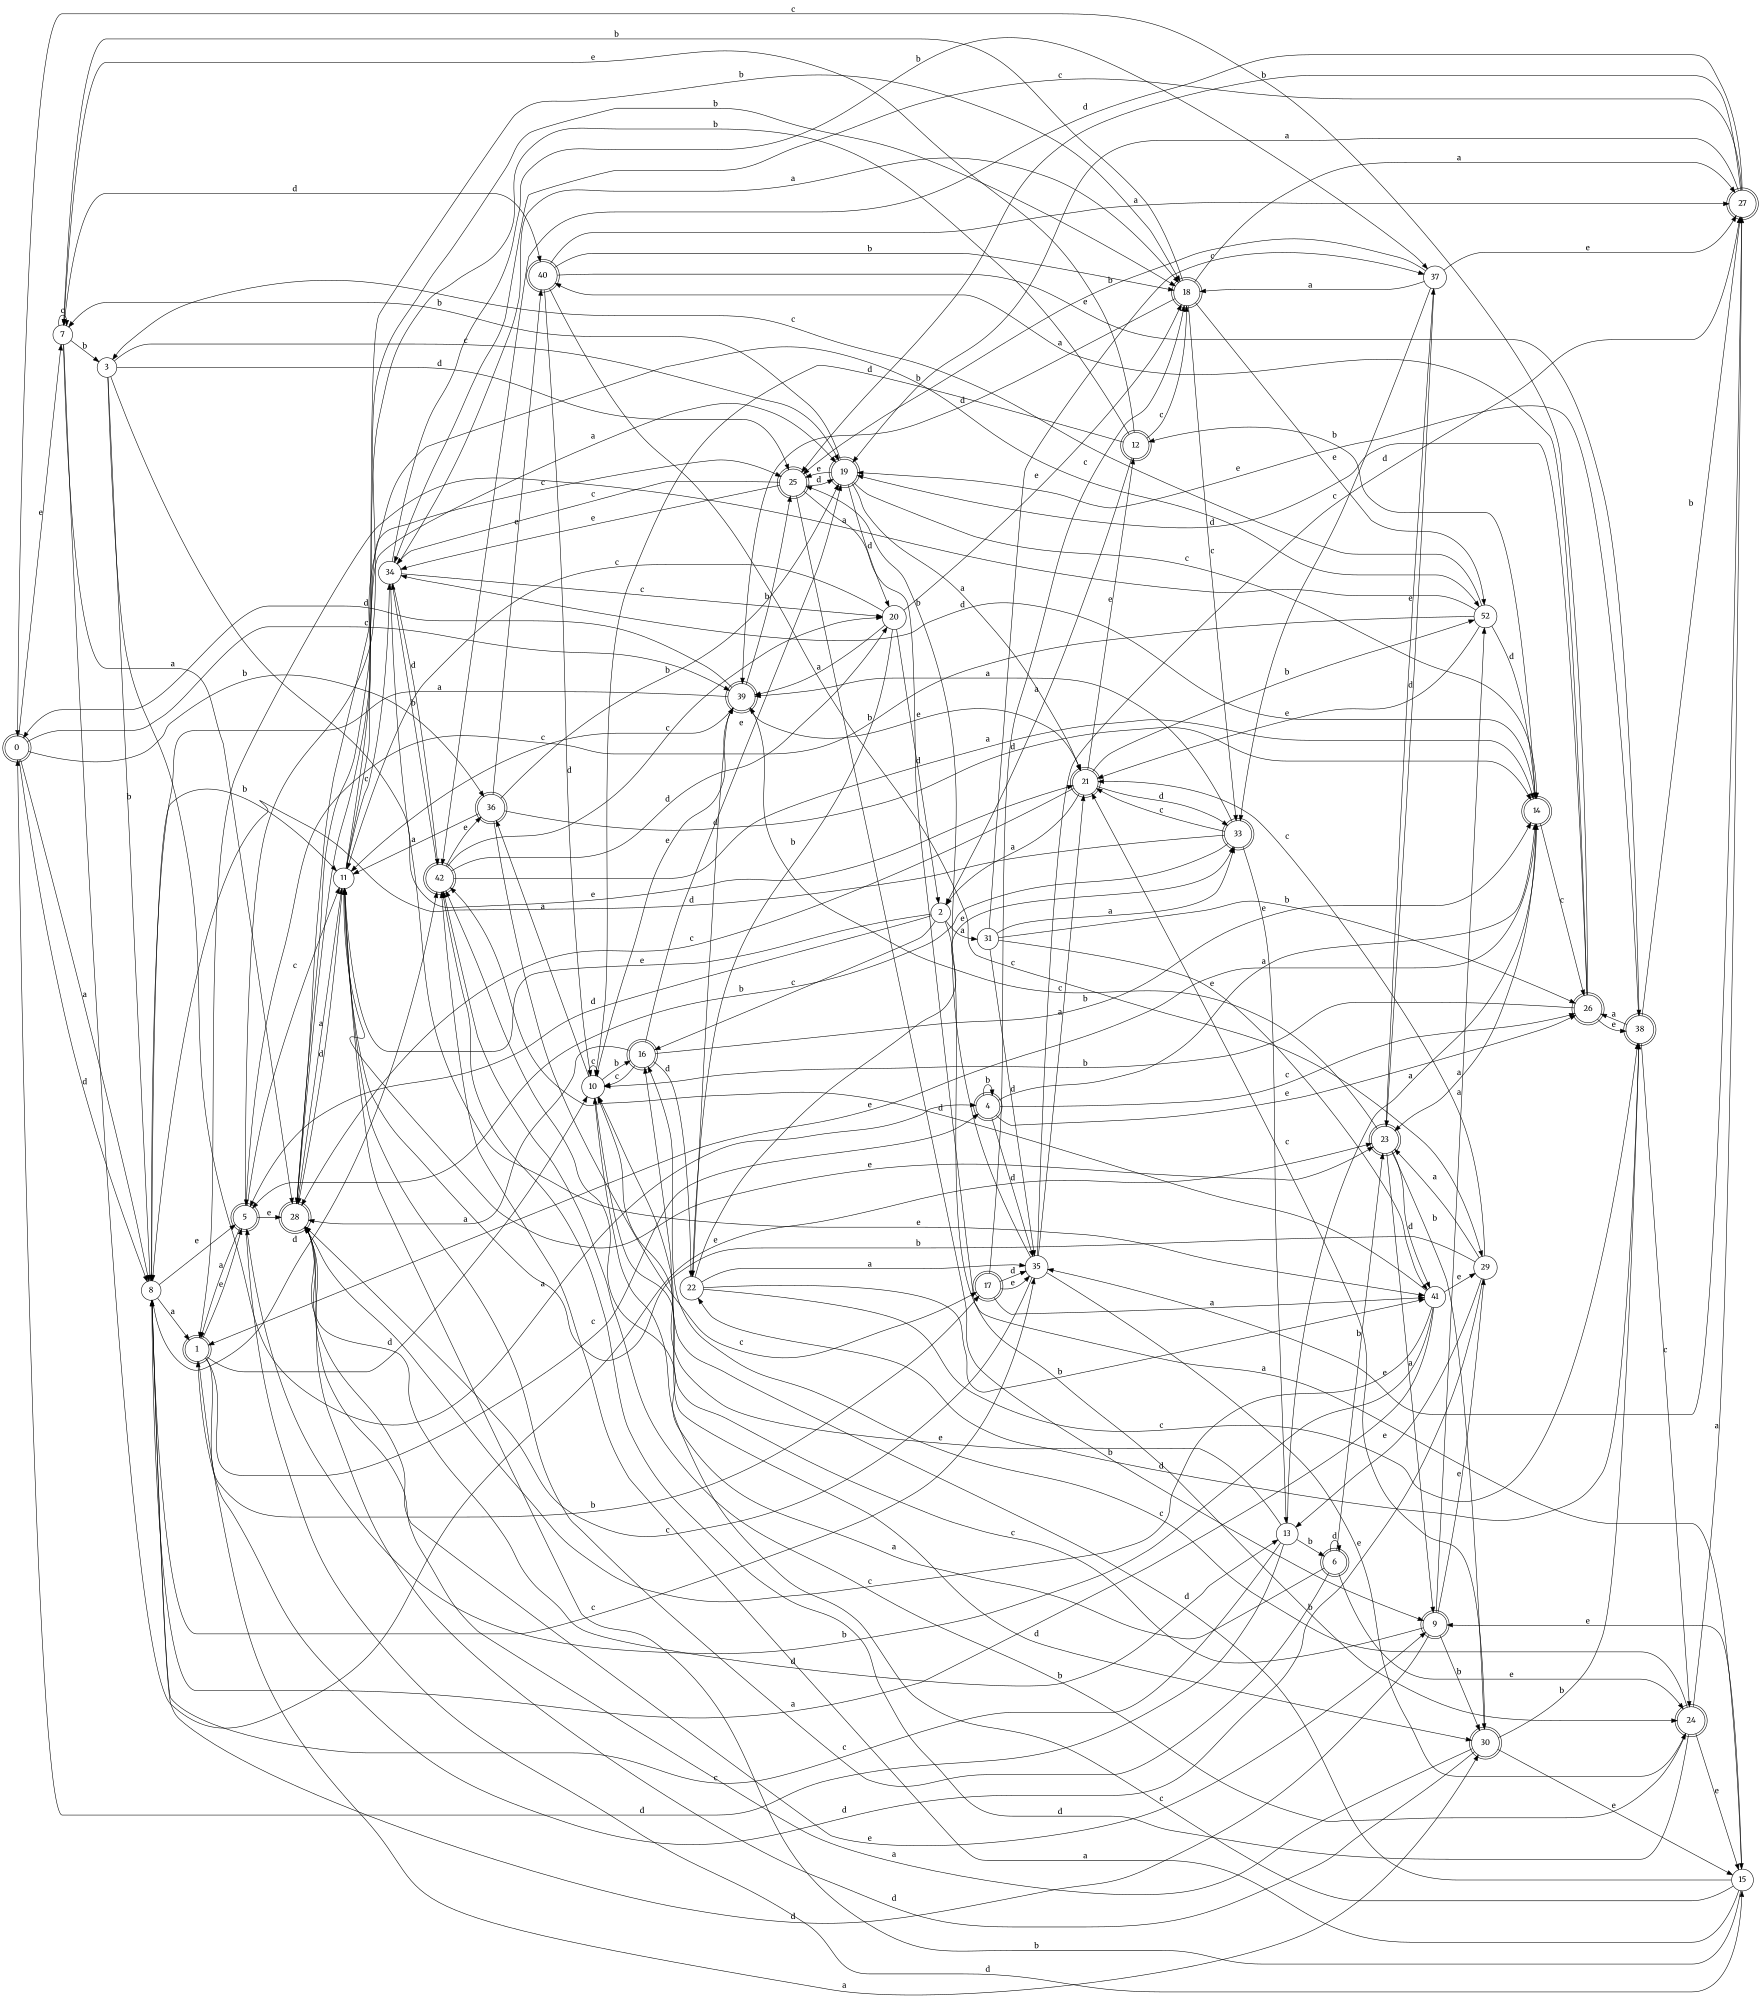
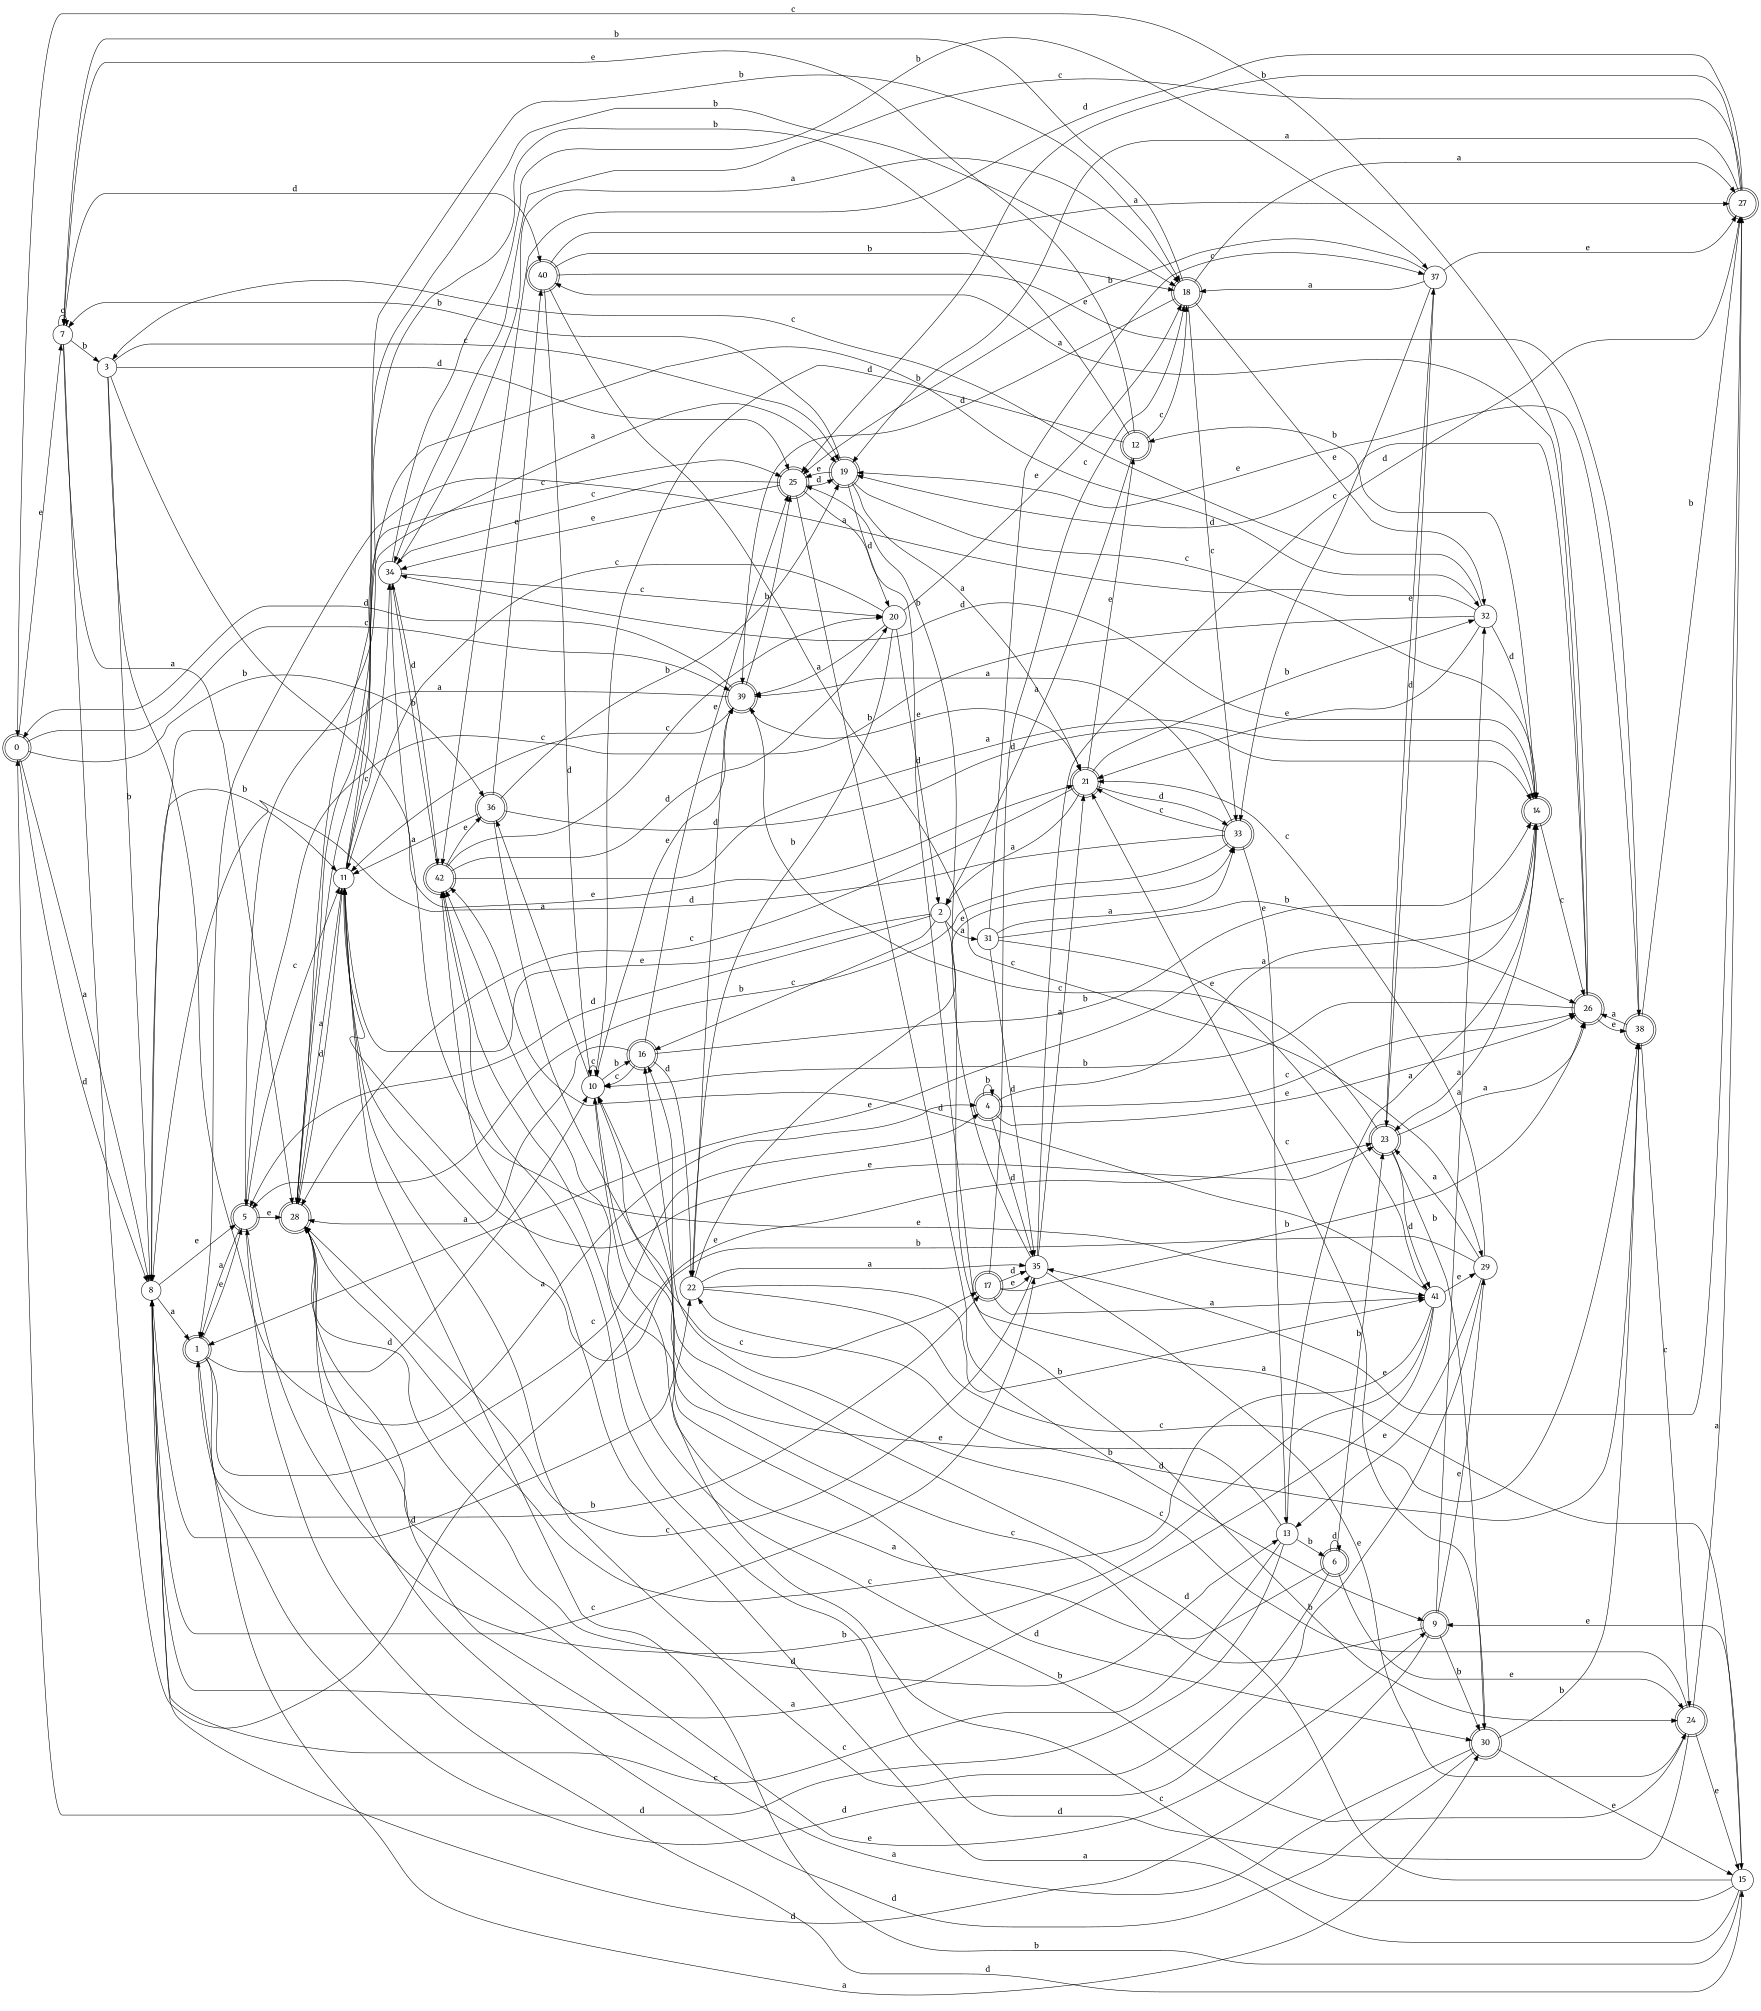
(1485, 616) -> (1485, 616)
(733, 779) -> (701, 768)
(337, 1198) -> (354, 1538)
none -> (1347, 1218)
(1410, 1380) -> (1501, 1092)
